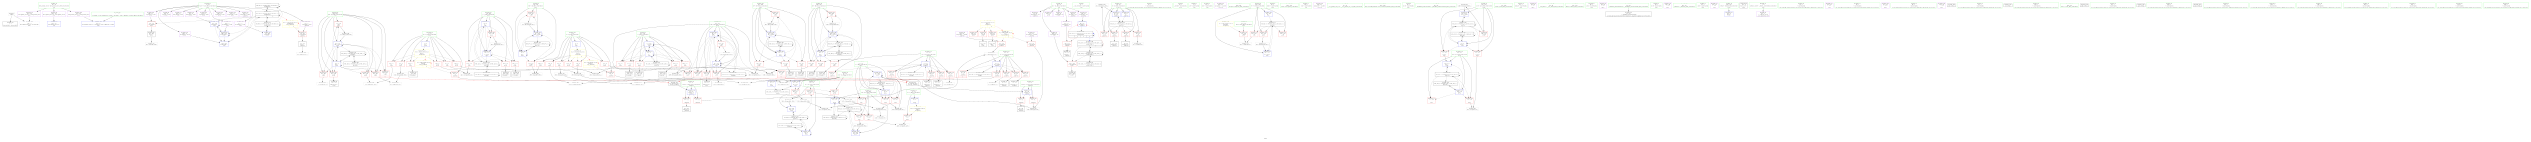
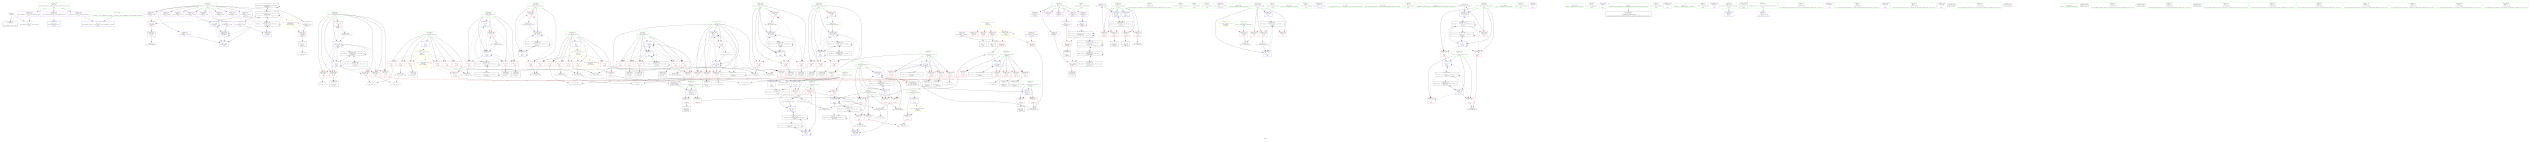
(1551, 5) -> none
(2036, 5) -> none
